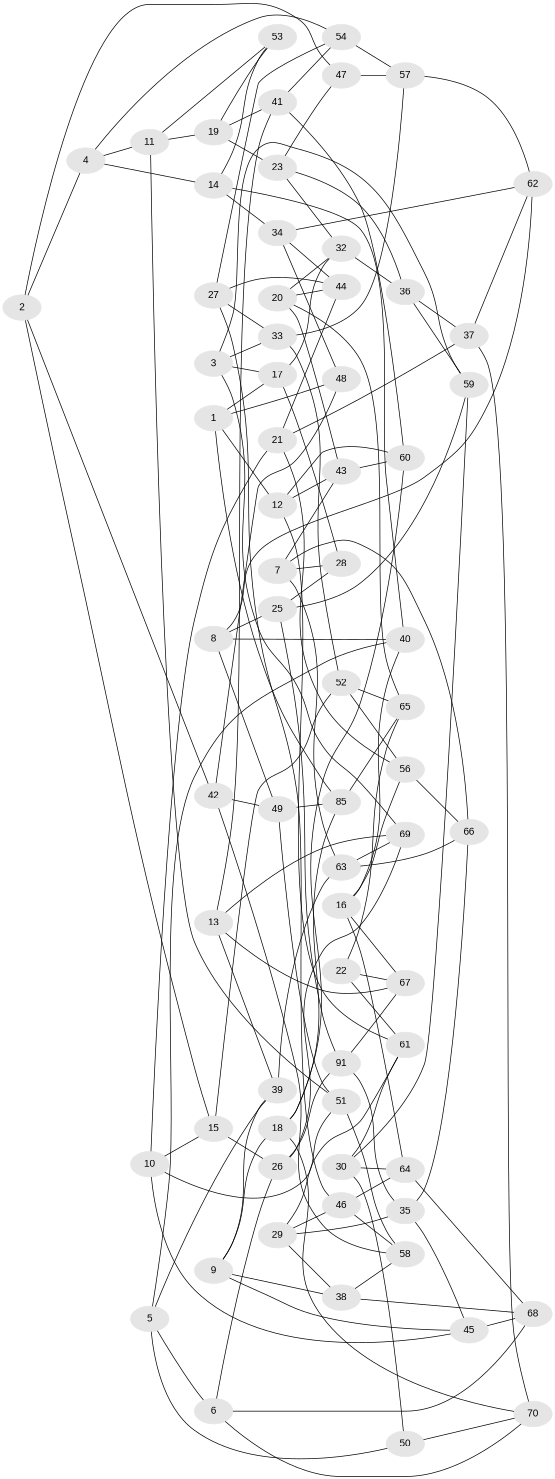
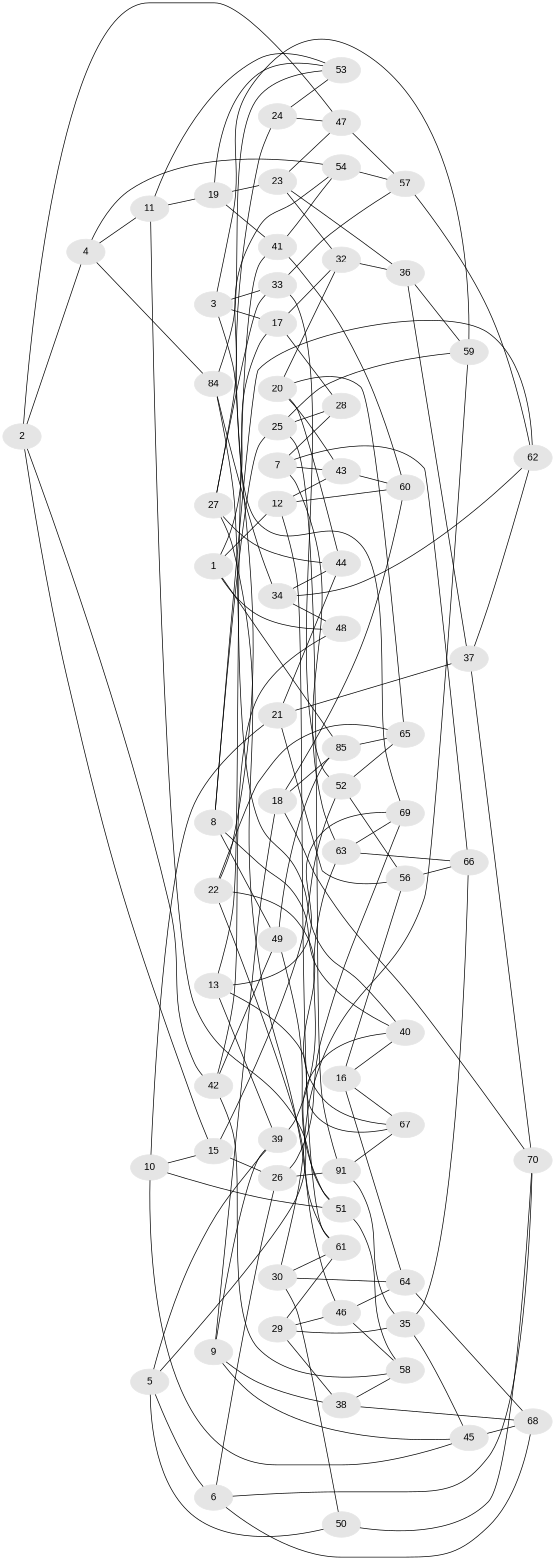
none -> (278, 116)
(214, 185) -> (214, 384)
